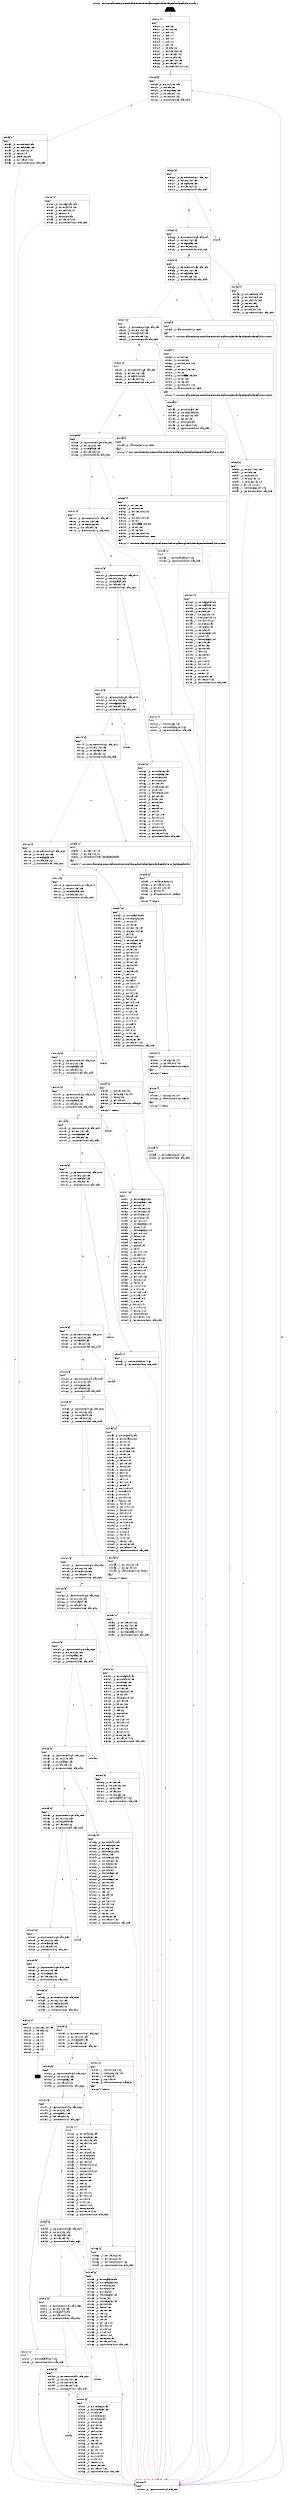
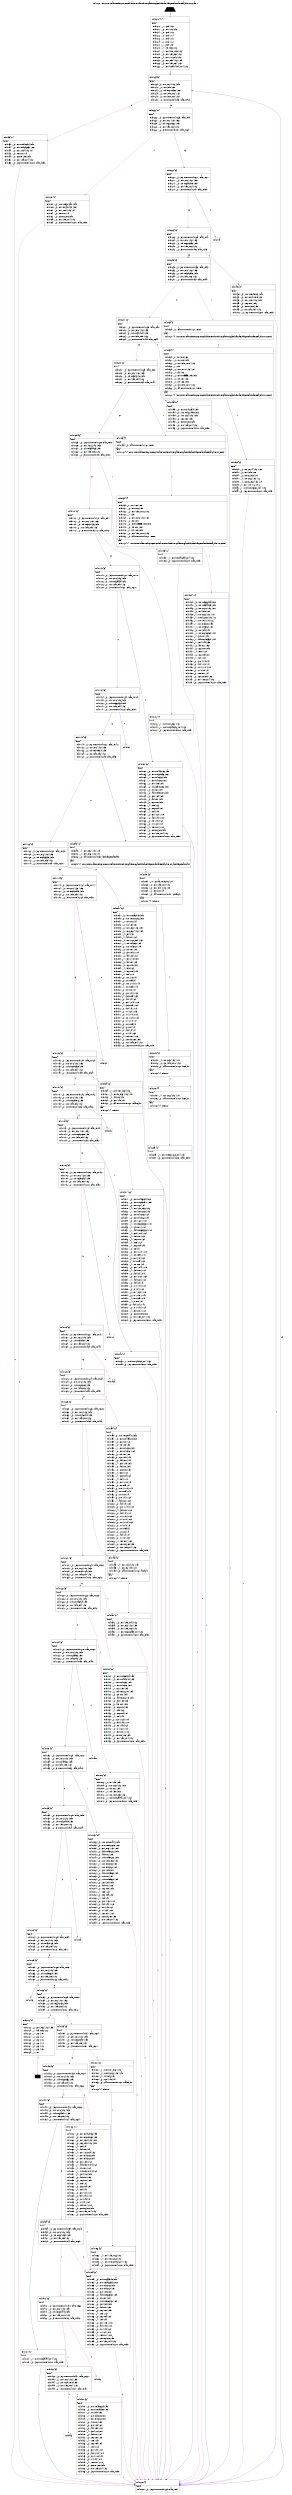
none -> (170, 120)
